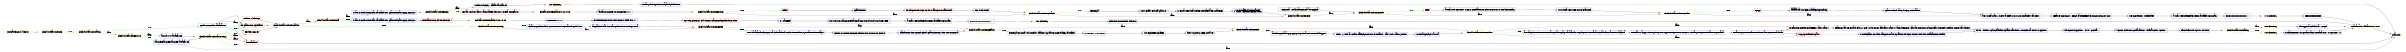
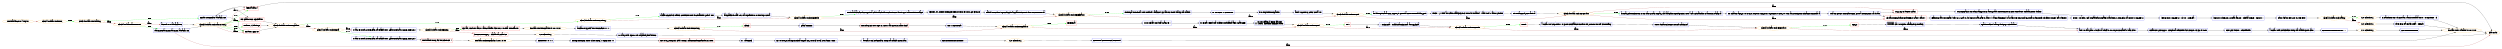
(235, 23) -> (235, 26)
none -> (1348, 25)
(235, 29) -> (235, 21)
